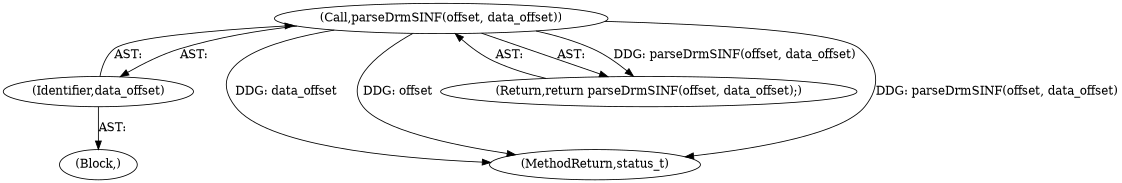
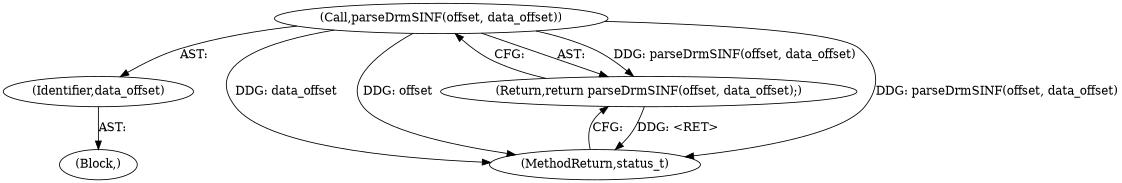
(183, 34) -> none
(511, 55) -> (511, 55)
none -> (635, 127)
none -> (590, 129)
